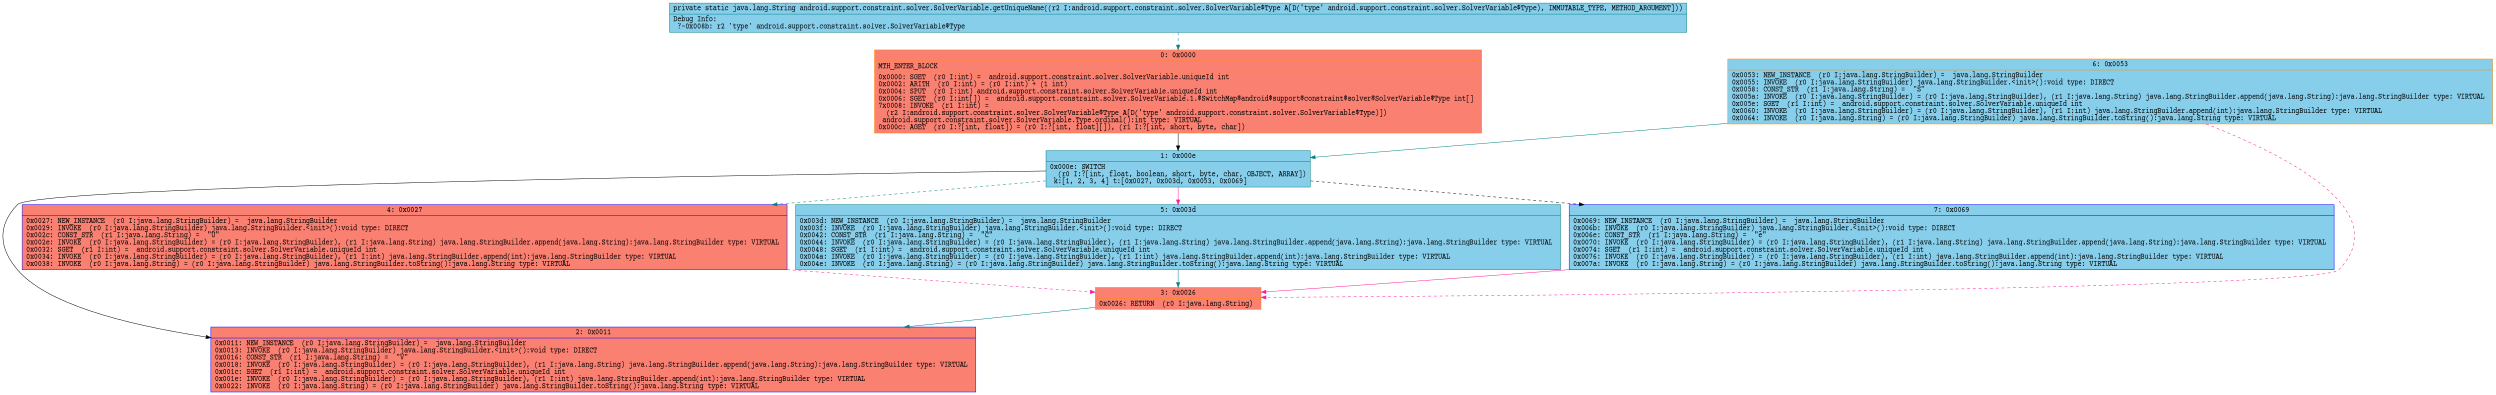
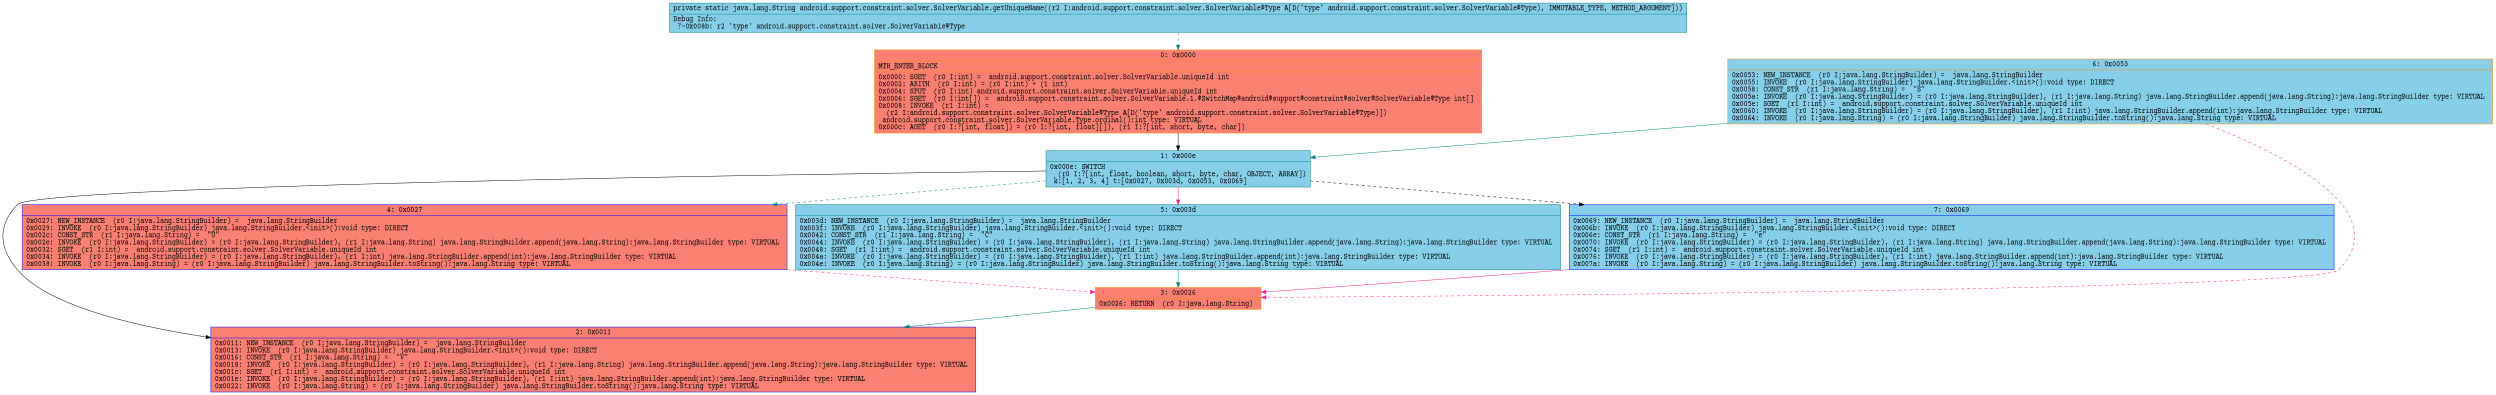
(936, 106) -> (936, 106)
